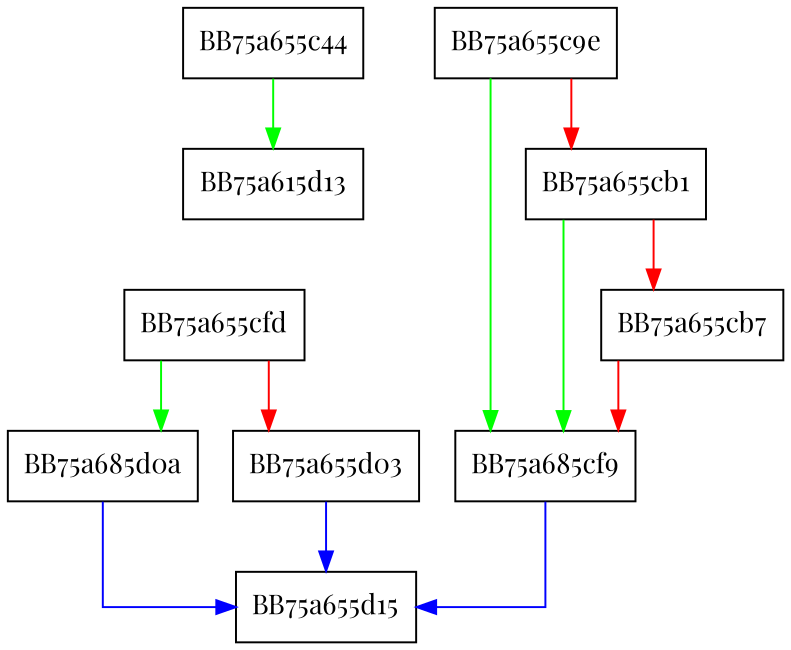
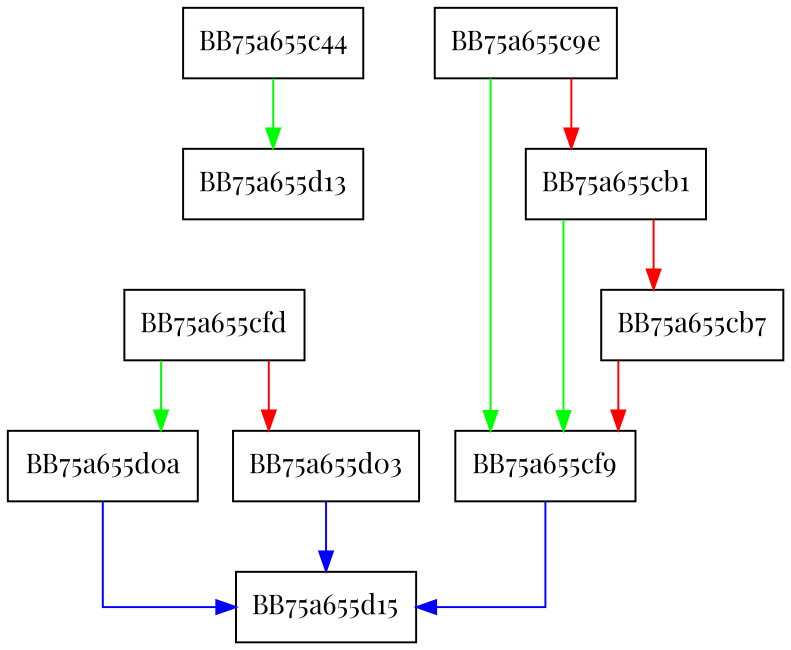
(273, 184) -> (273, 184)
(103, 466) -> (103, 466)
(545, 466) -> (545, 466)
